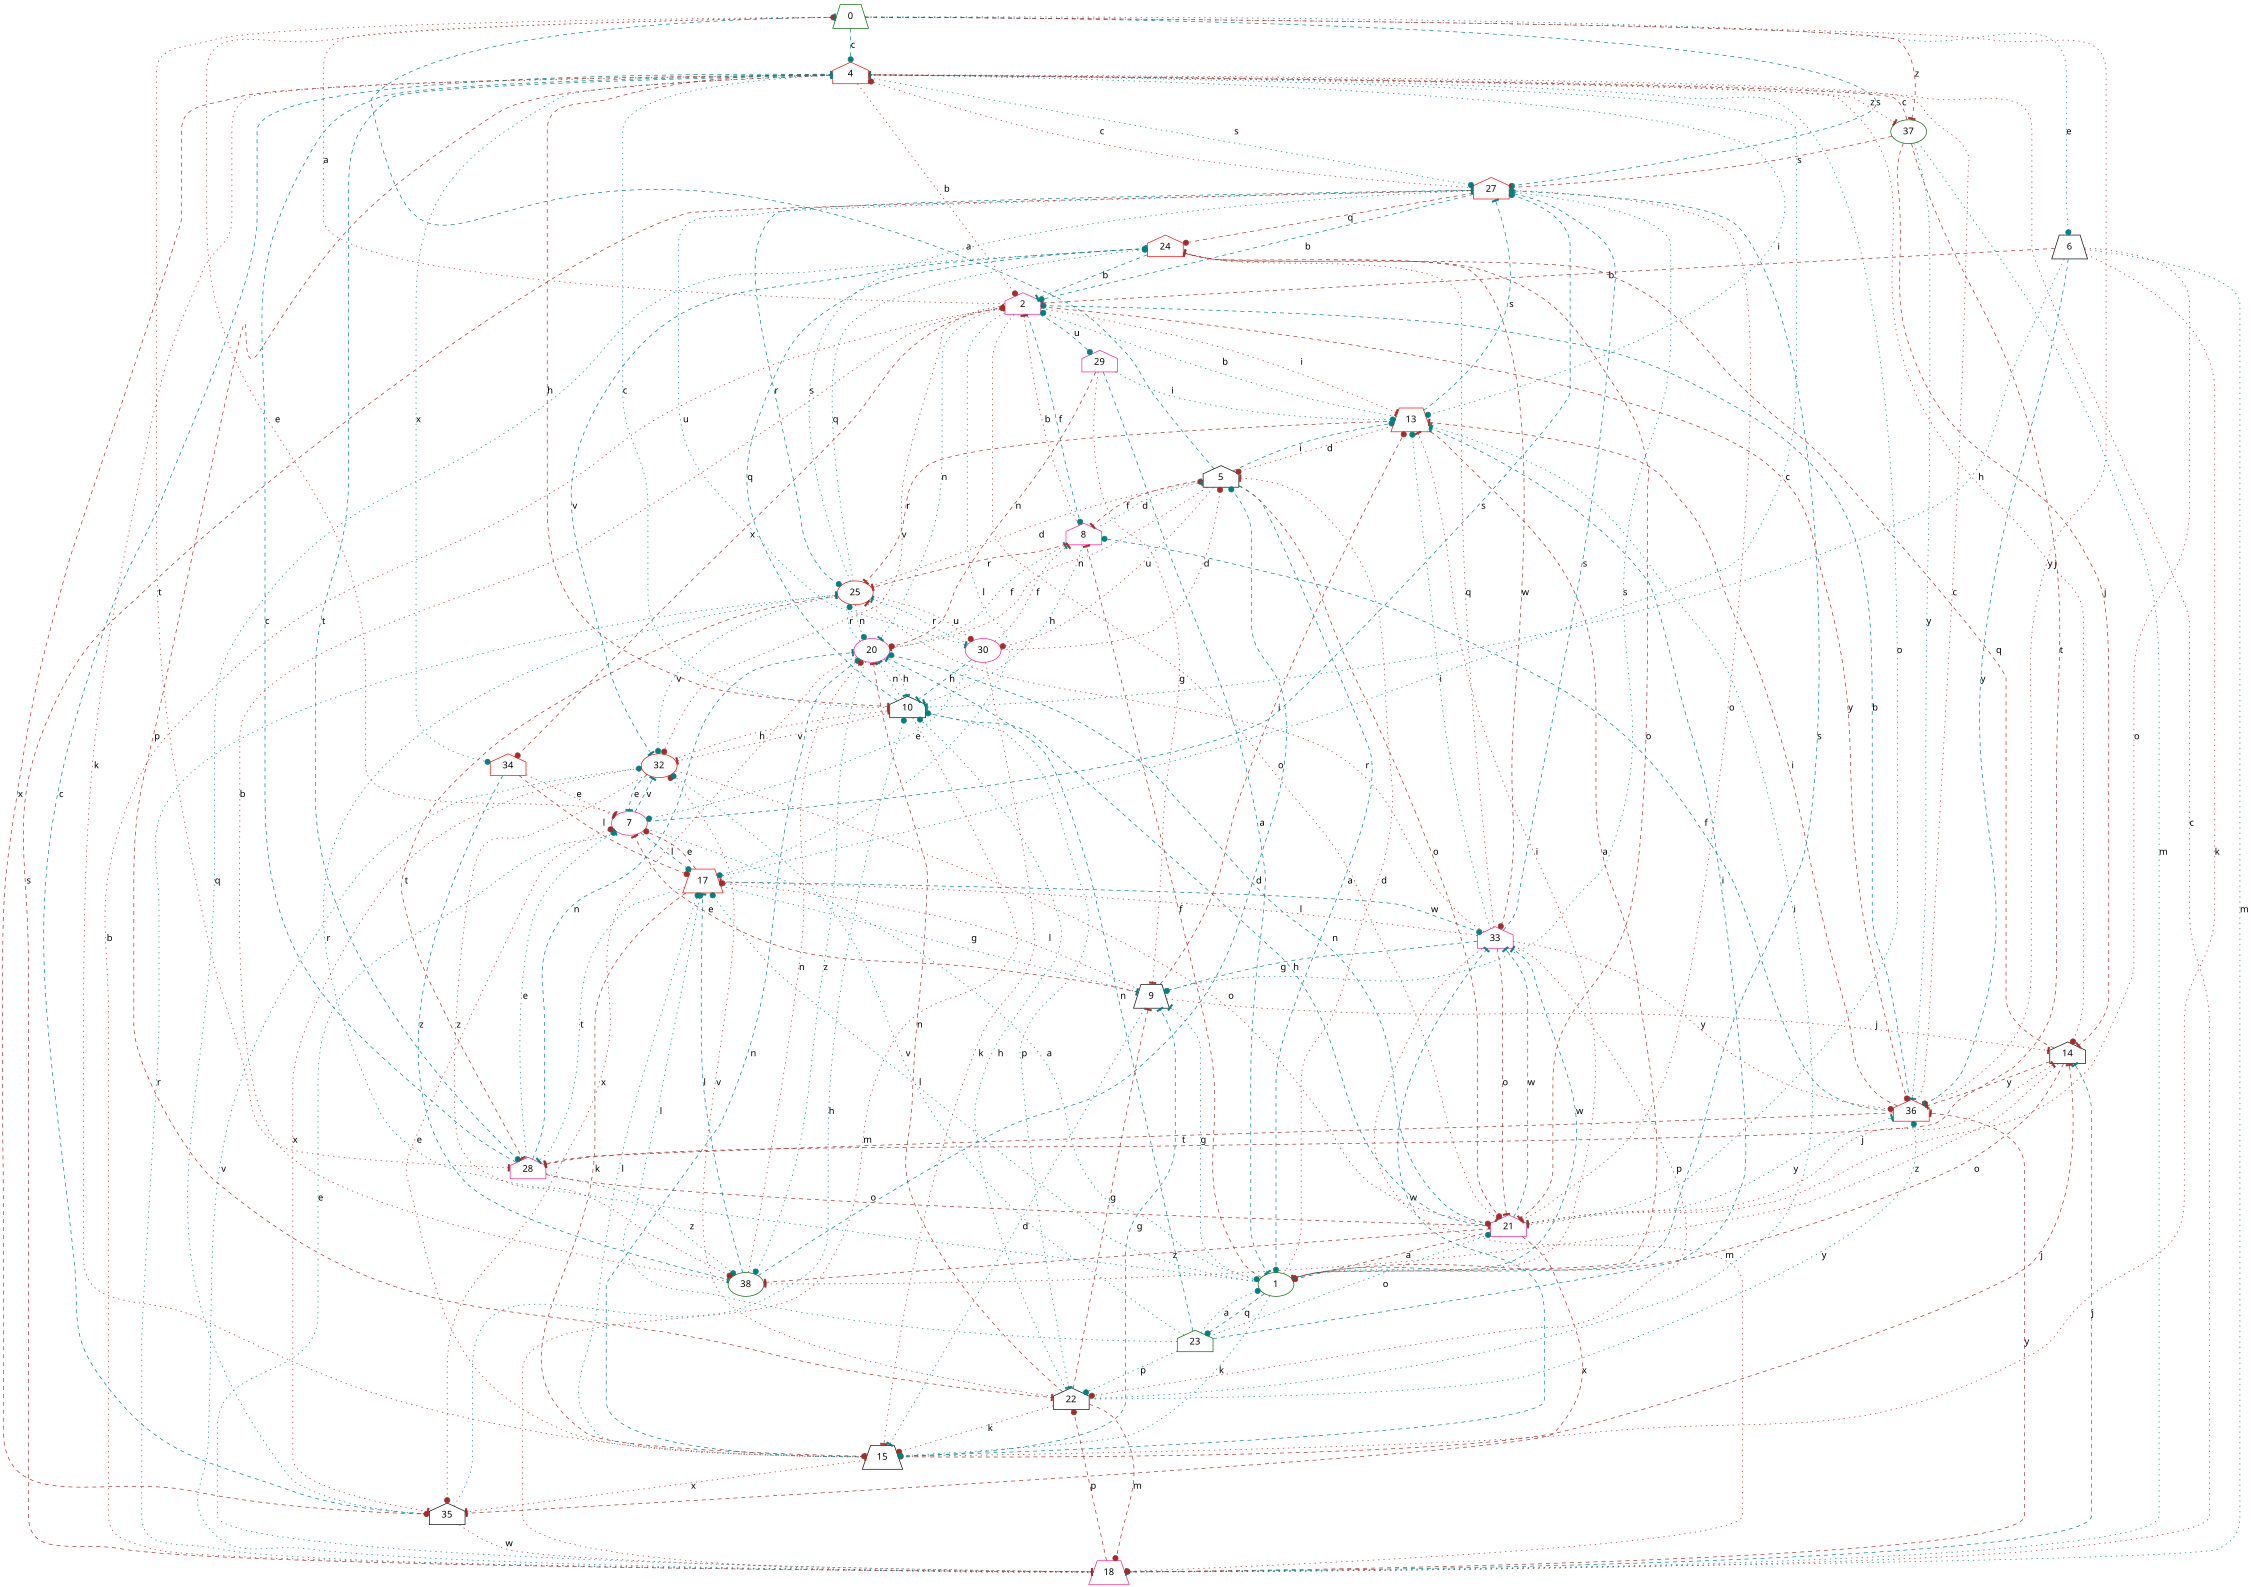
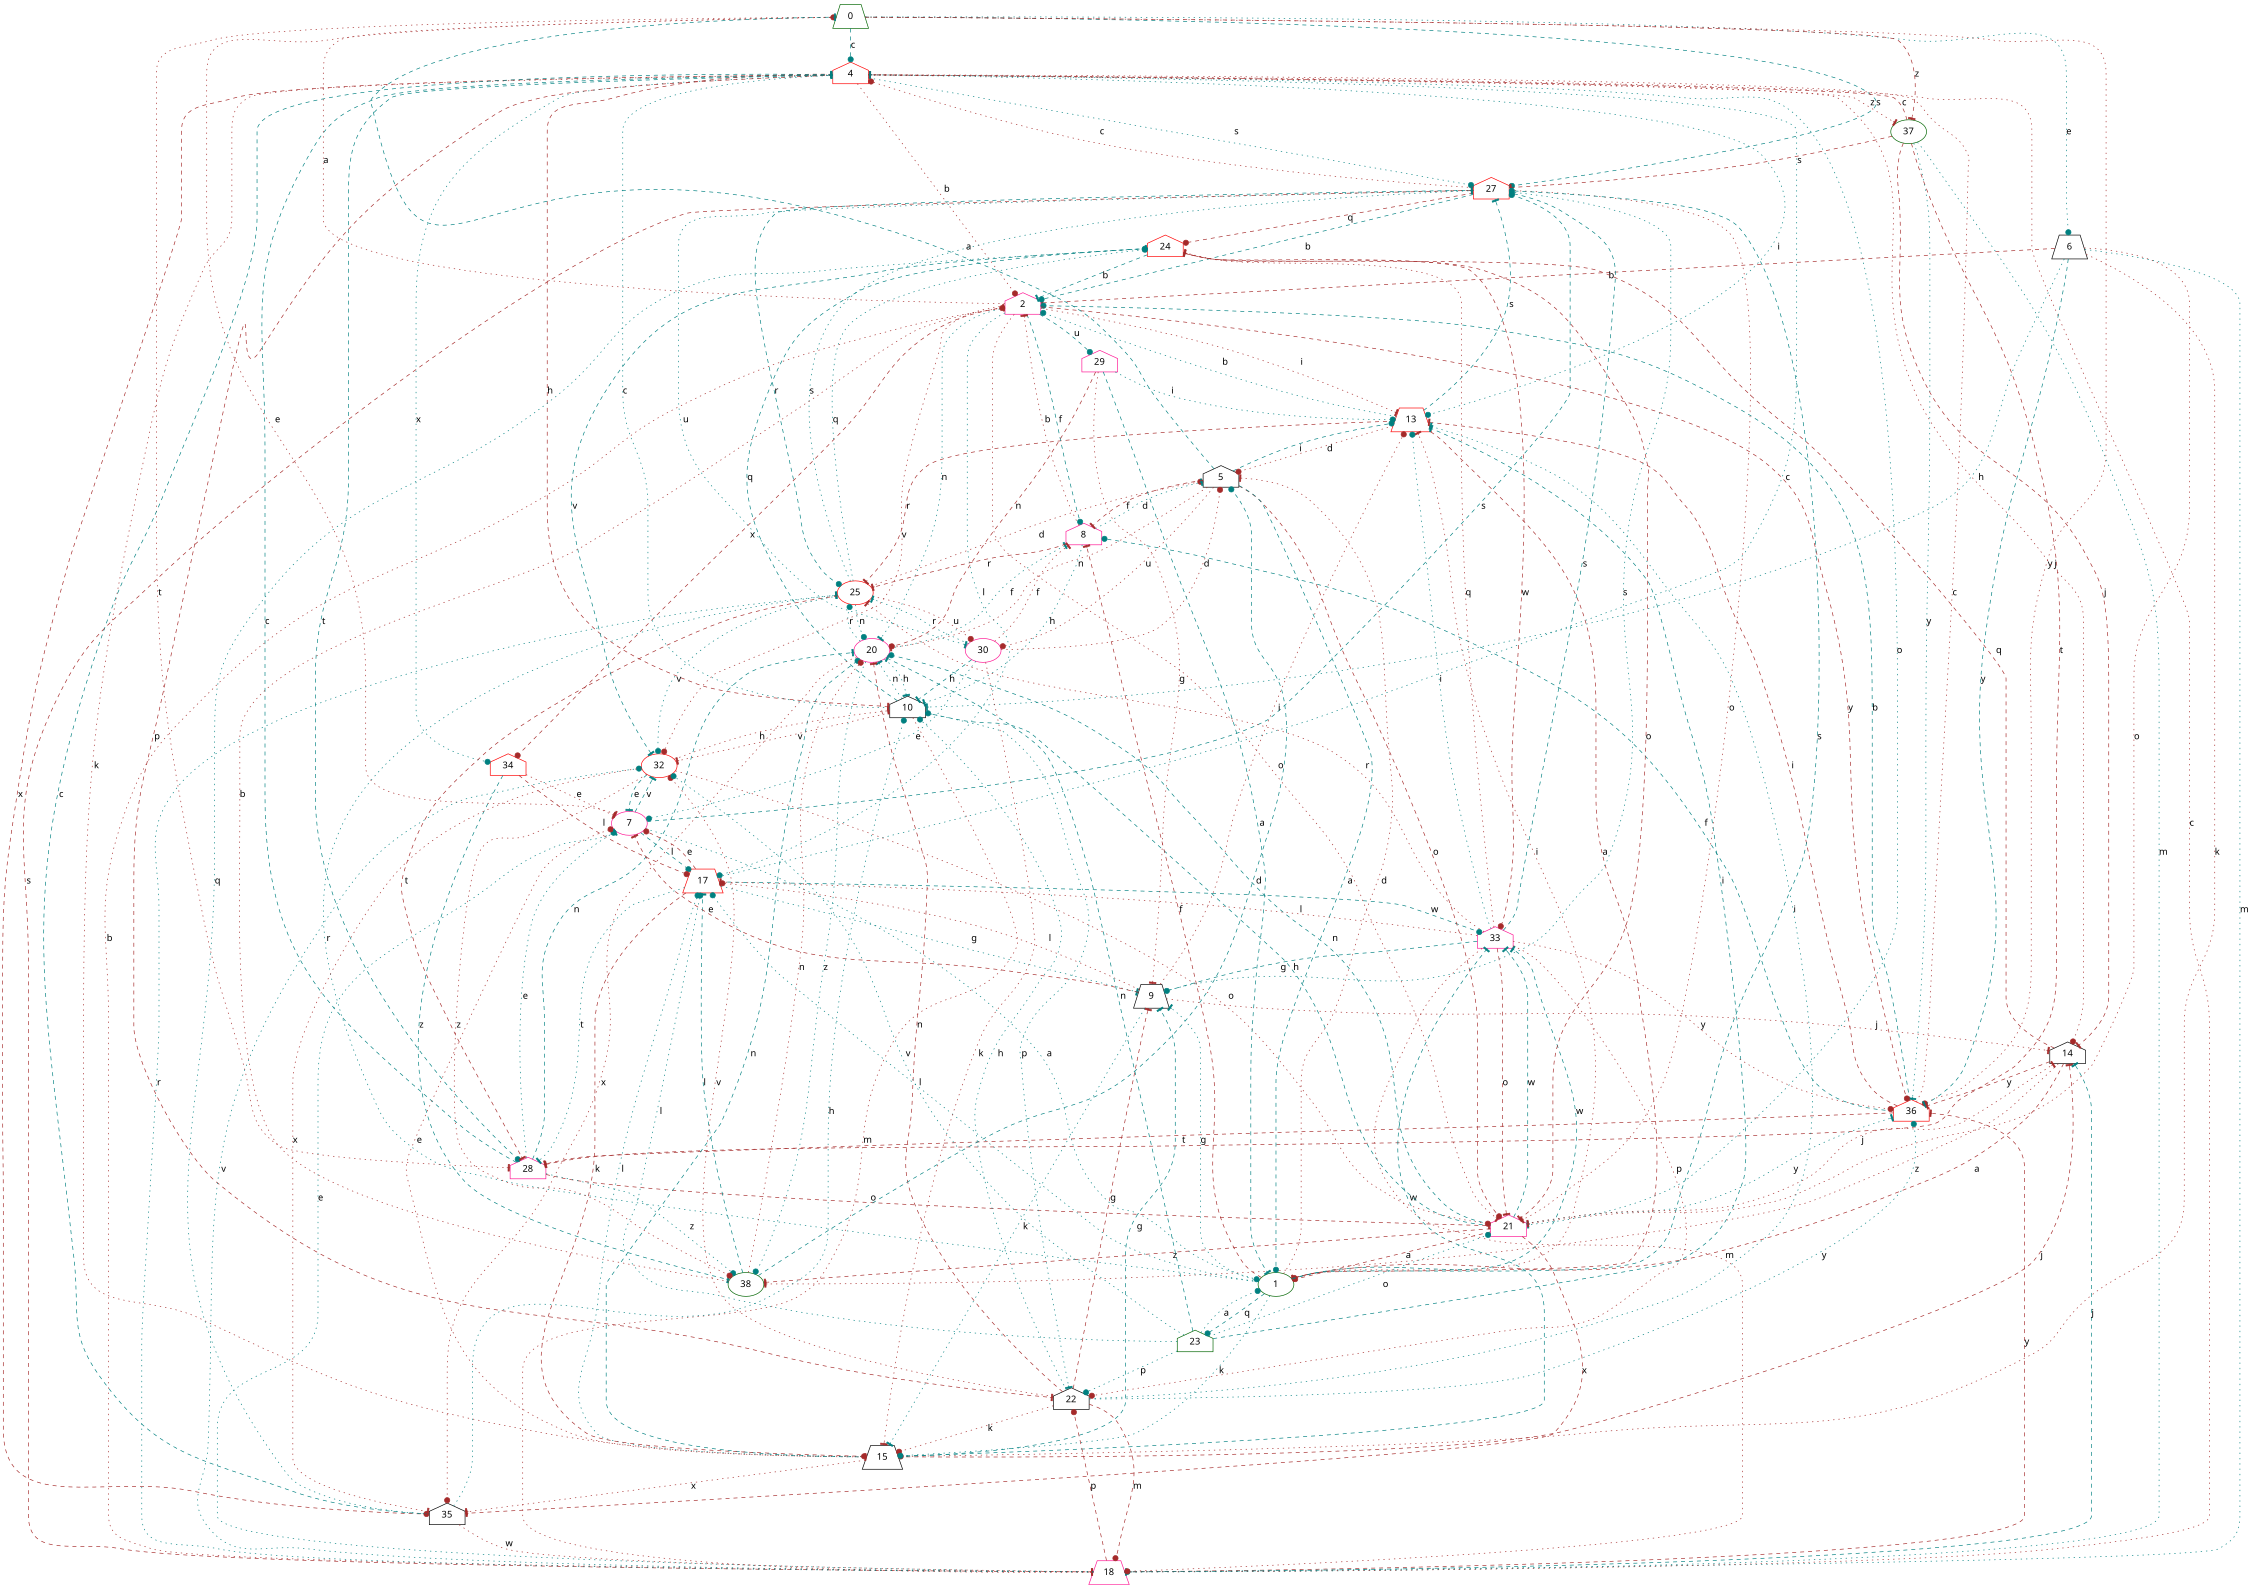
(1274, 708) -> (1274, 708)
(1977, 1169) -> (1977, 1169)
(1026, 1227) -> (1026, 1227)
